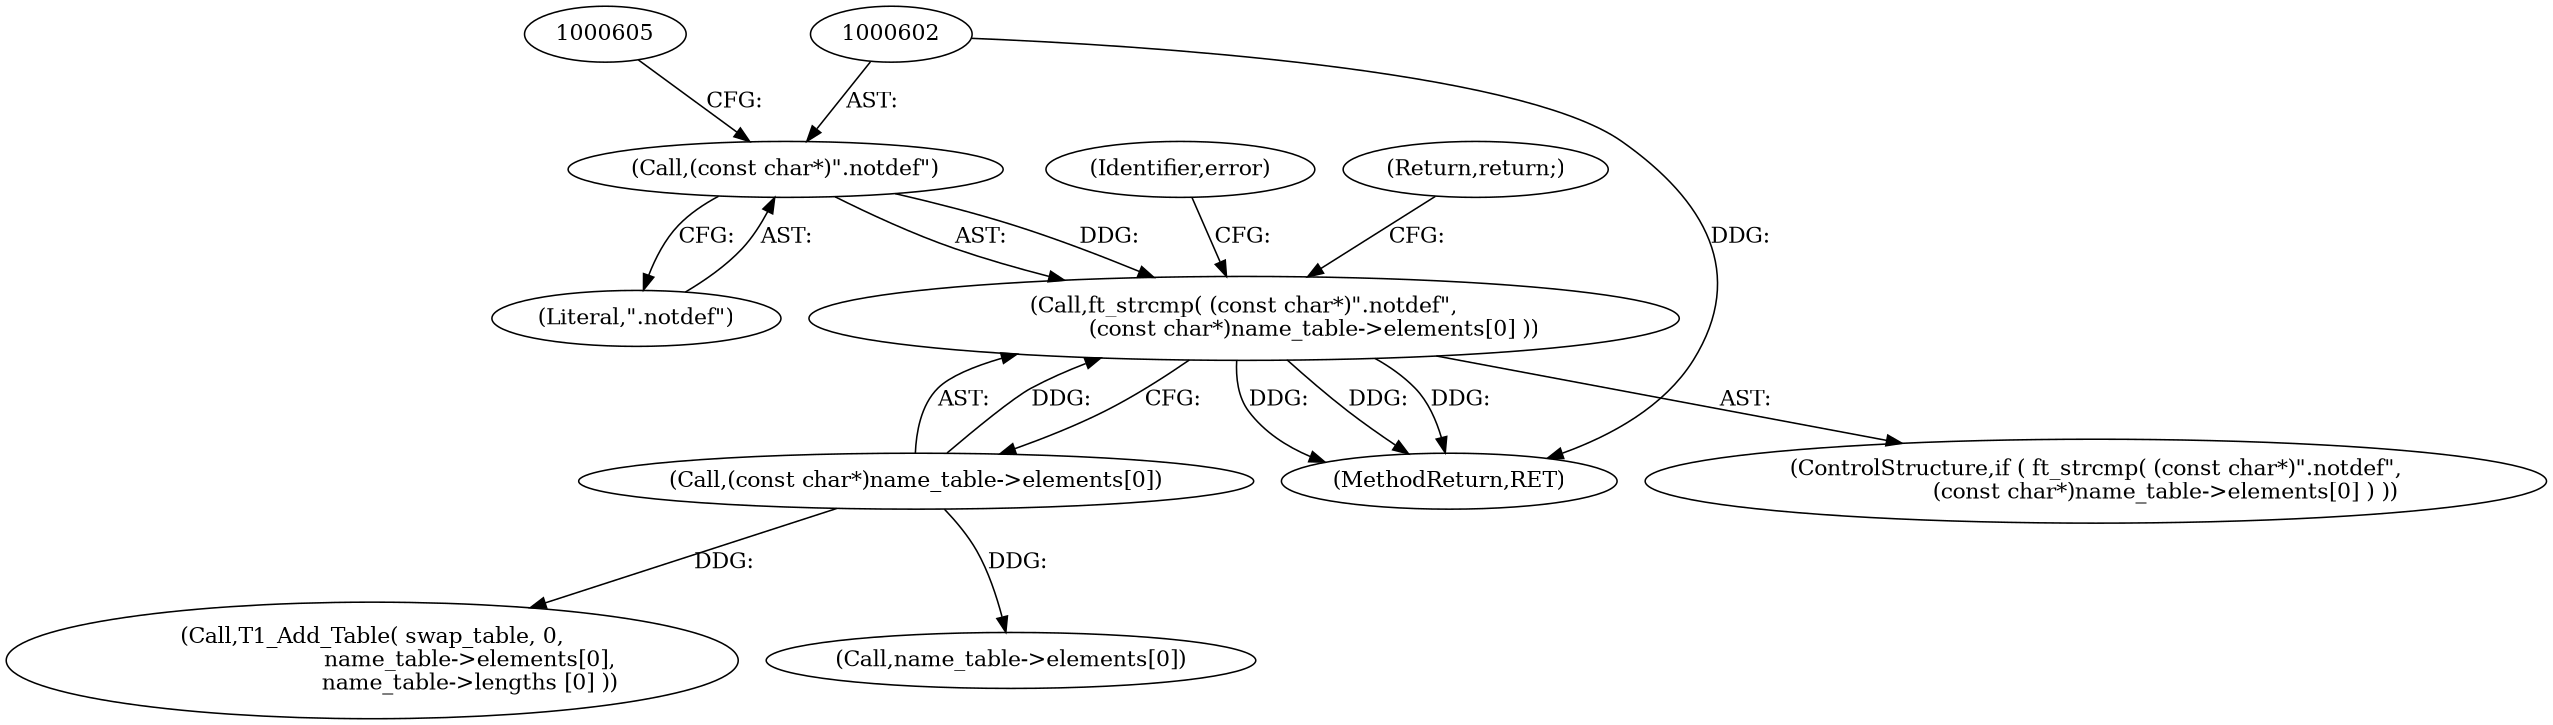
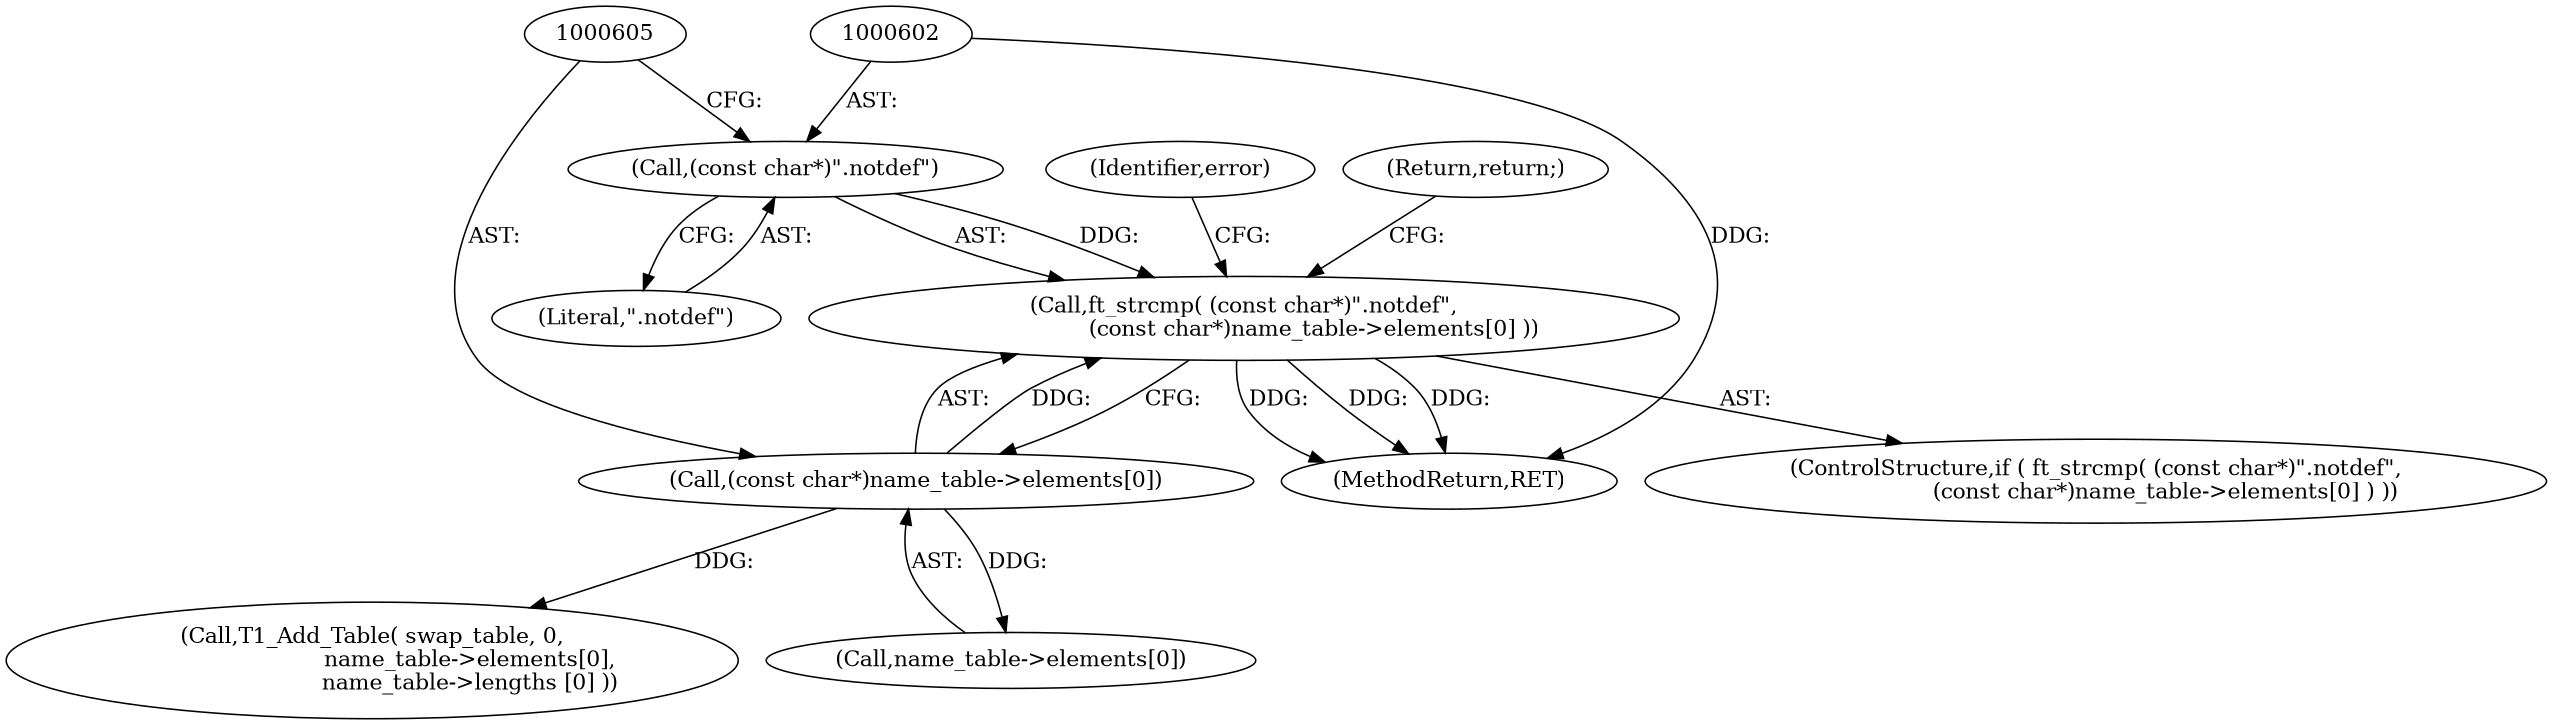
none -> (465, 333)
none -> (919, 587)
